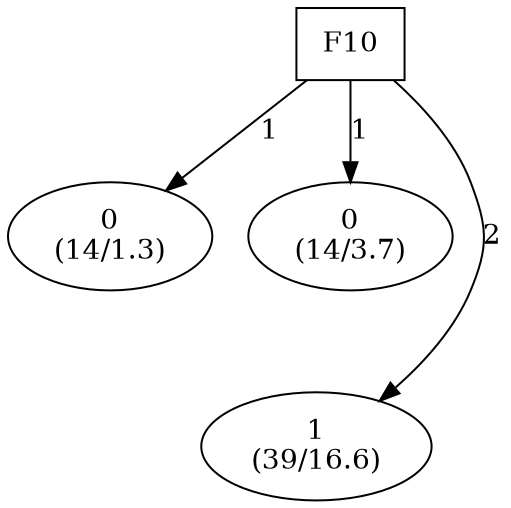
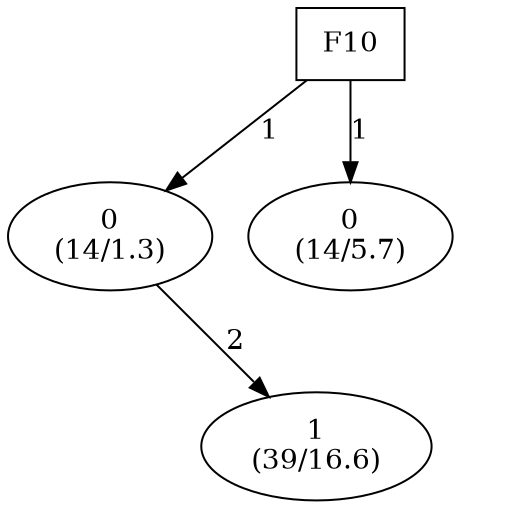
(484, 234) -> (205, 333)
(350, 236) -> (350, 236)
